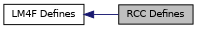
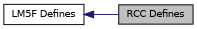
(44, 14) -> (44, 14)
